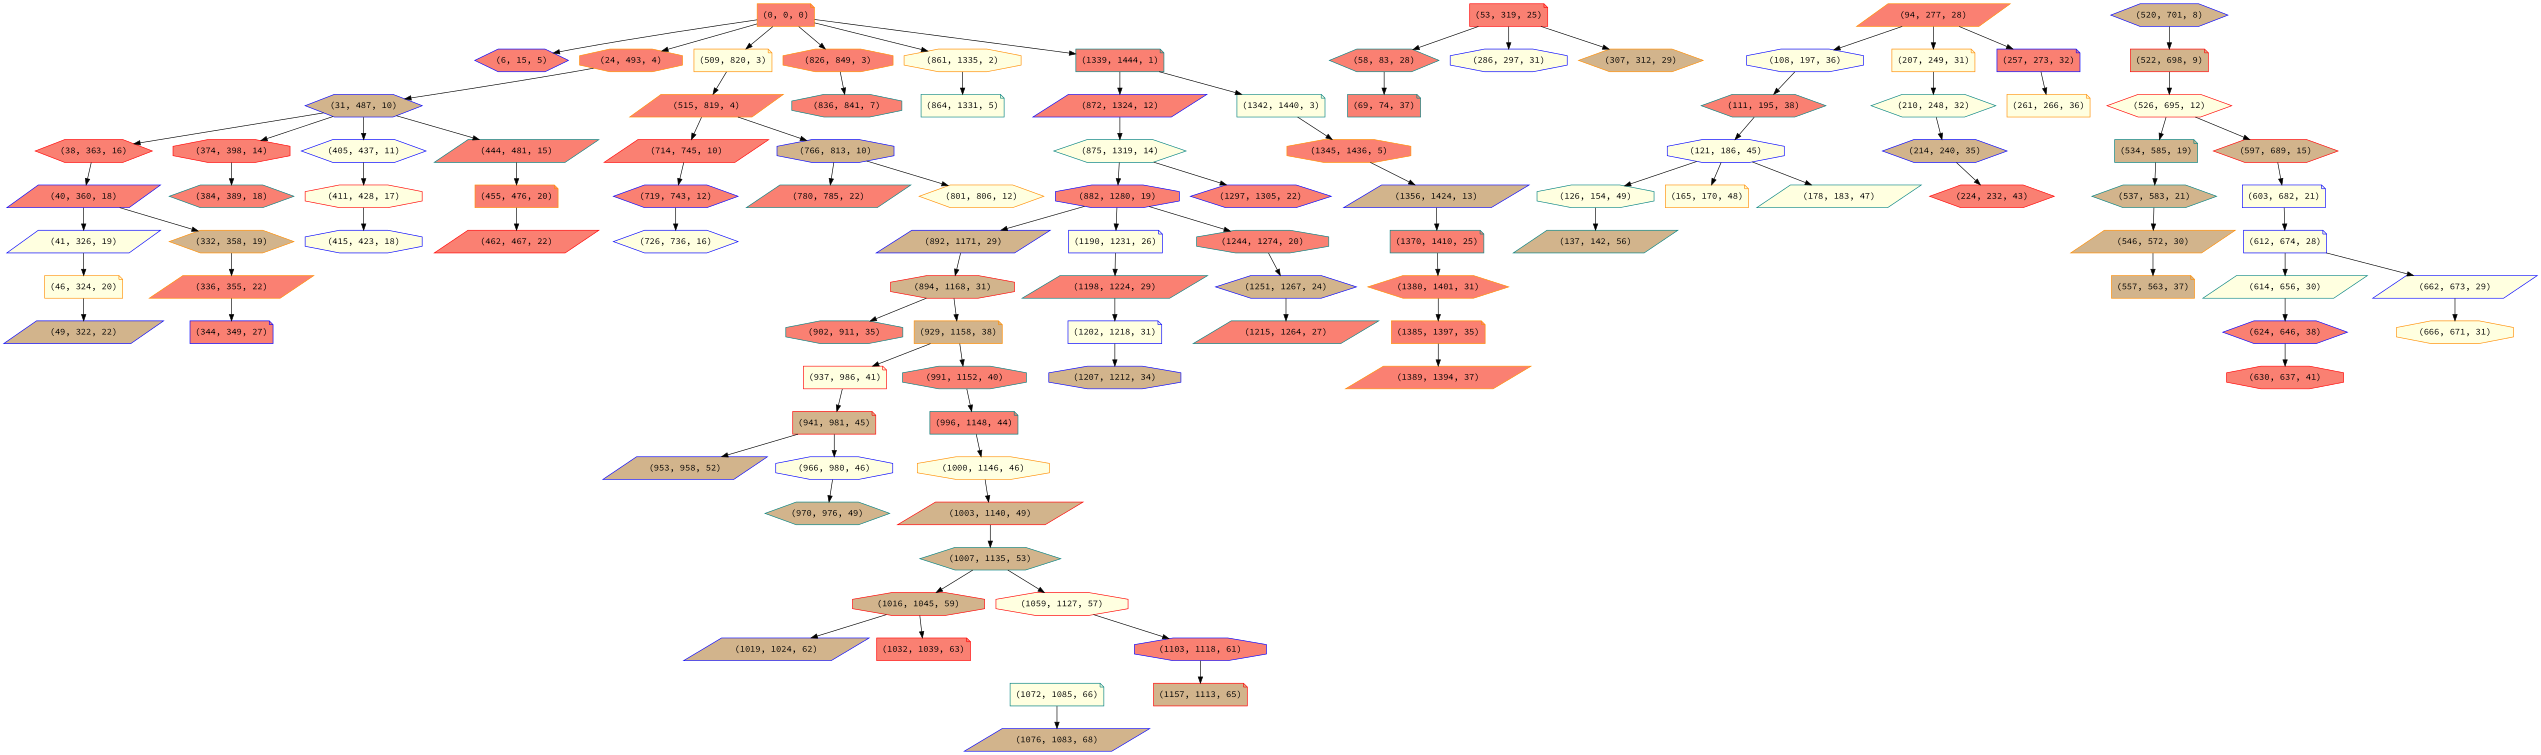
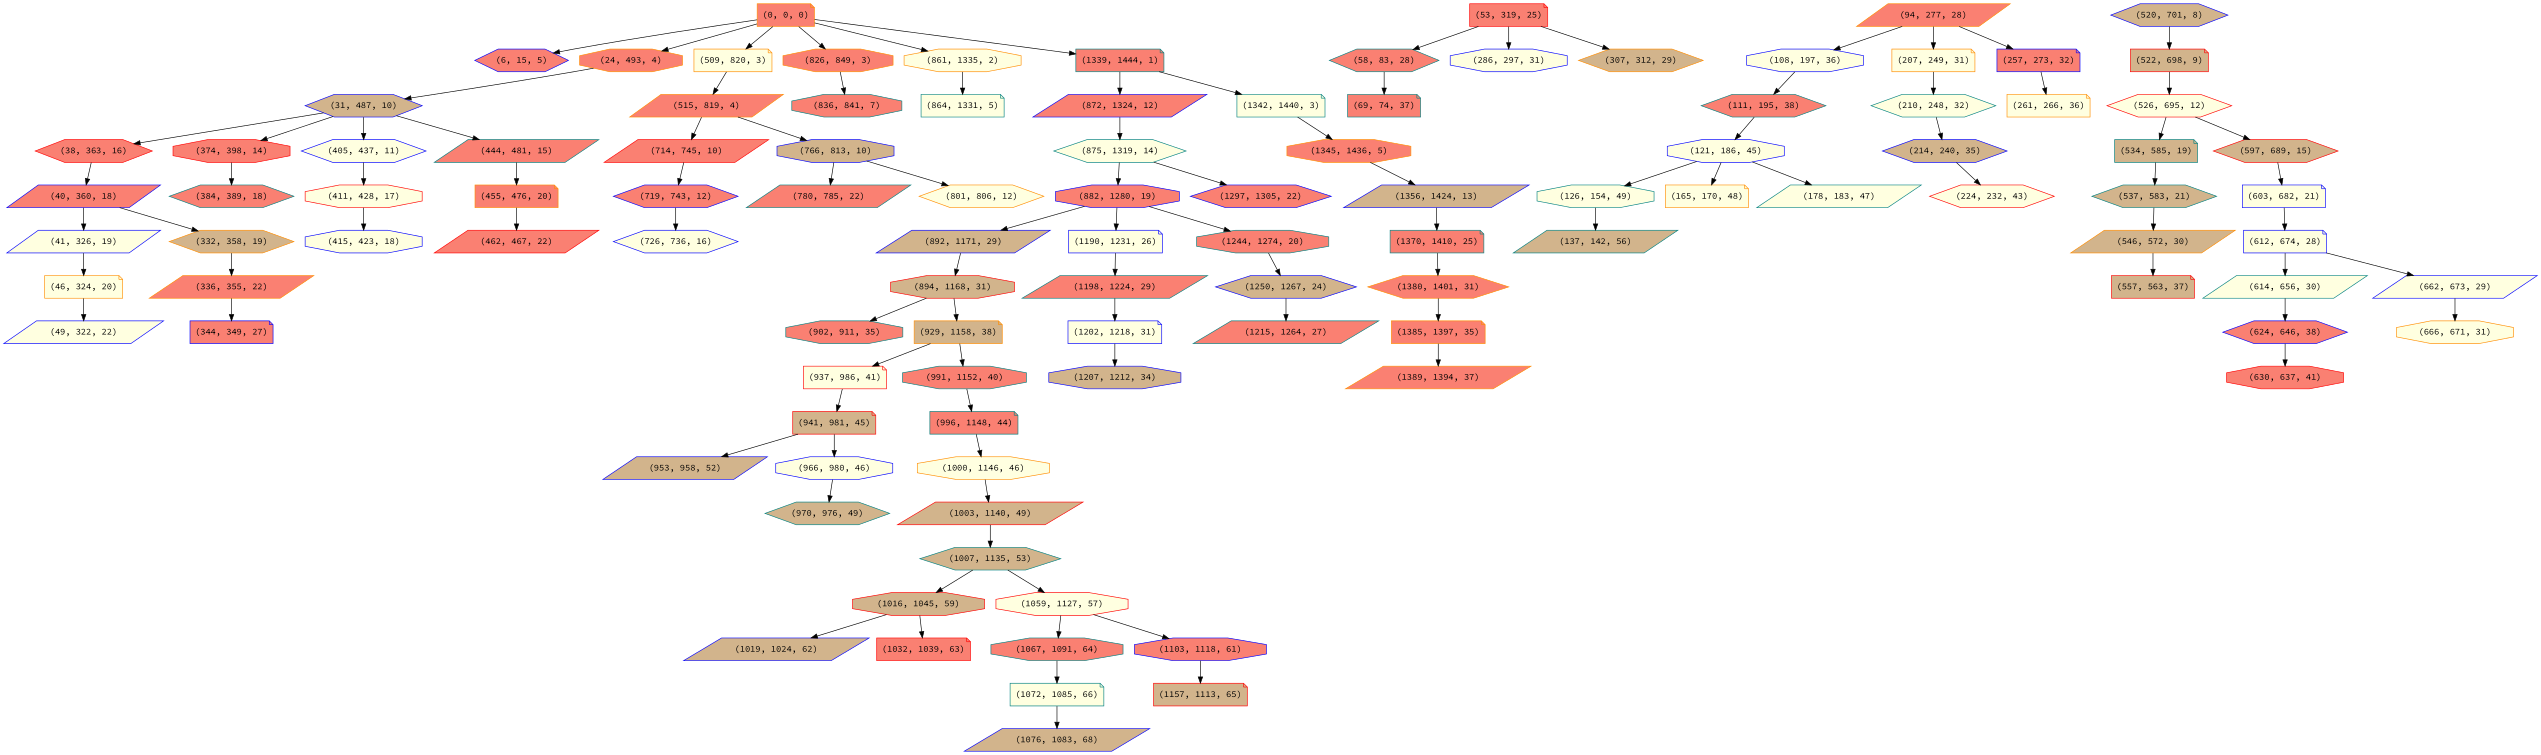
(1992, 196) -> (1992, 196)
(1286, 287) -> (1286, 287)
(2153, 287) -> (2153, 287)
(84, 332) -> (84, 332)
none -> (1057, 649)
